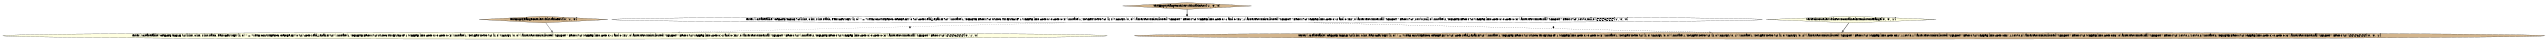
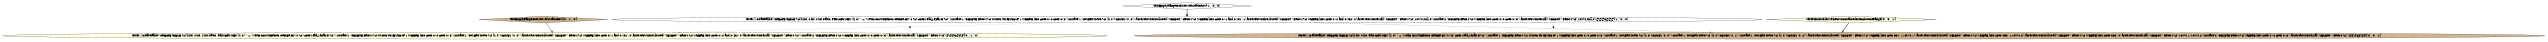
(1187, 6) -> (1187, 6)
